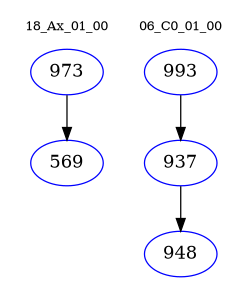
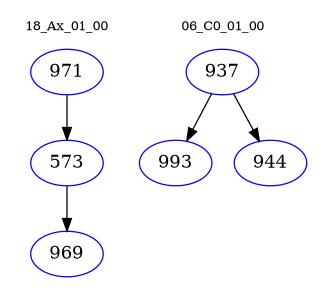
none -> (67, 72)
(67, 72) -> (67, 163)
(181, 111) -> (202, 112)
(67, 163) -> (67, 254)
(181, 254) -> (270, 163)
